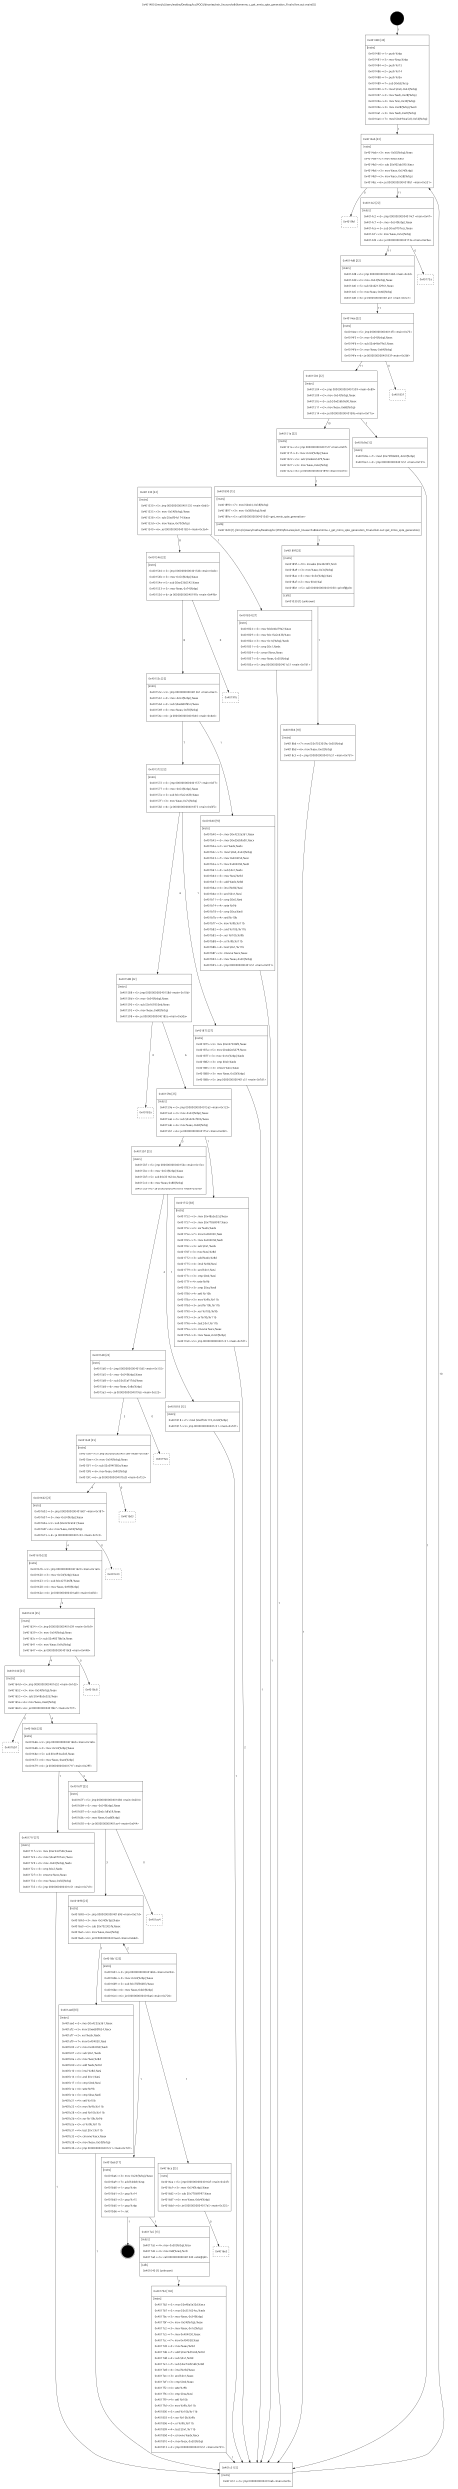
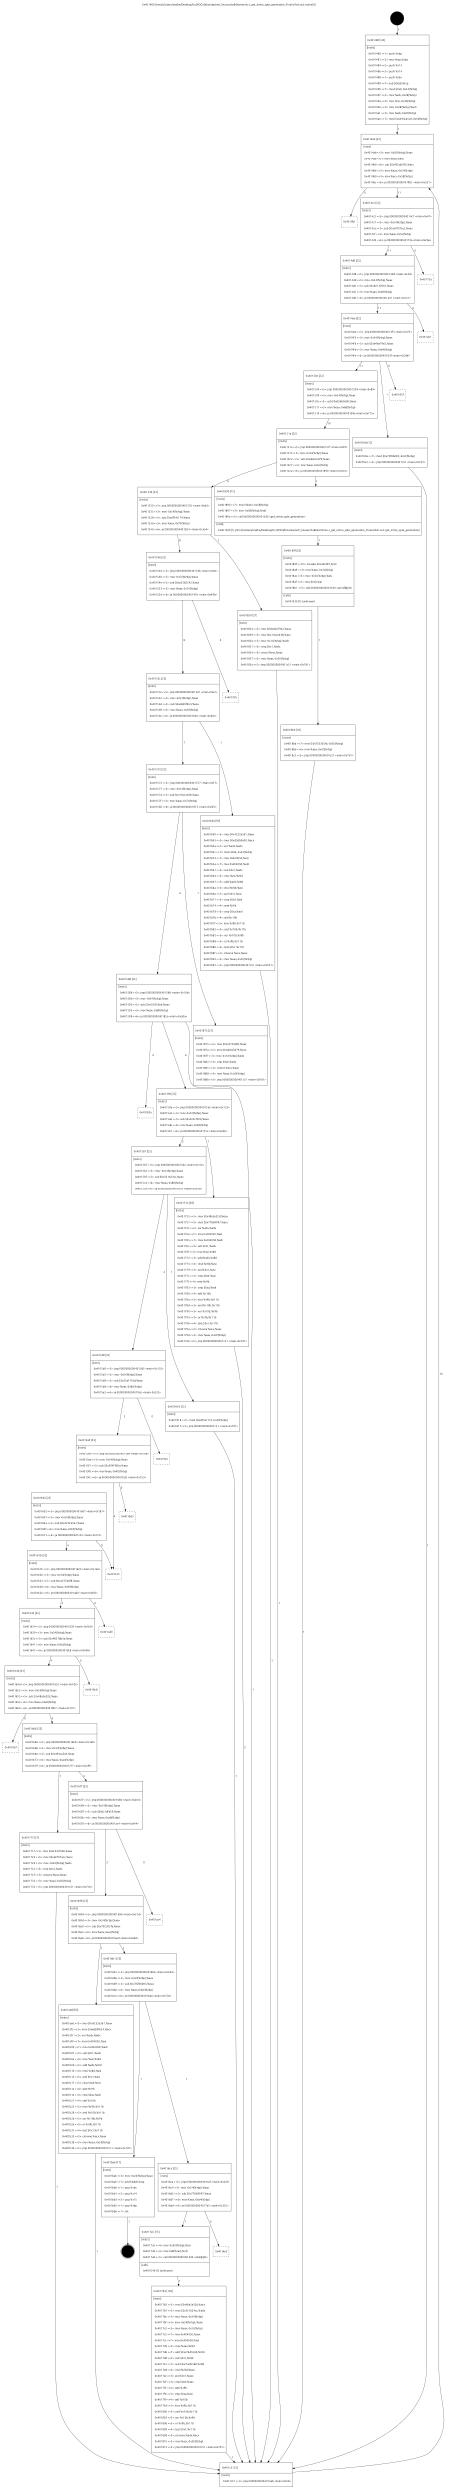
none -> (425, 337)
(368, 427) -> (383, 398)
none -> (245, 473)
(92, 1487) -> (113, 1525)
none -> (106, 1632)
(261, 1772) -> (252, 1720)
(127, 1949) -> (122, 1948)
(153, 2221) -> (185, 2218)
